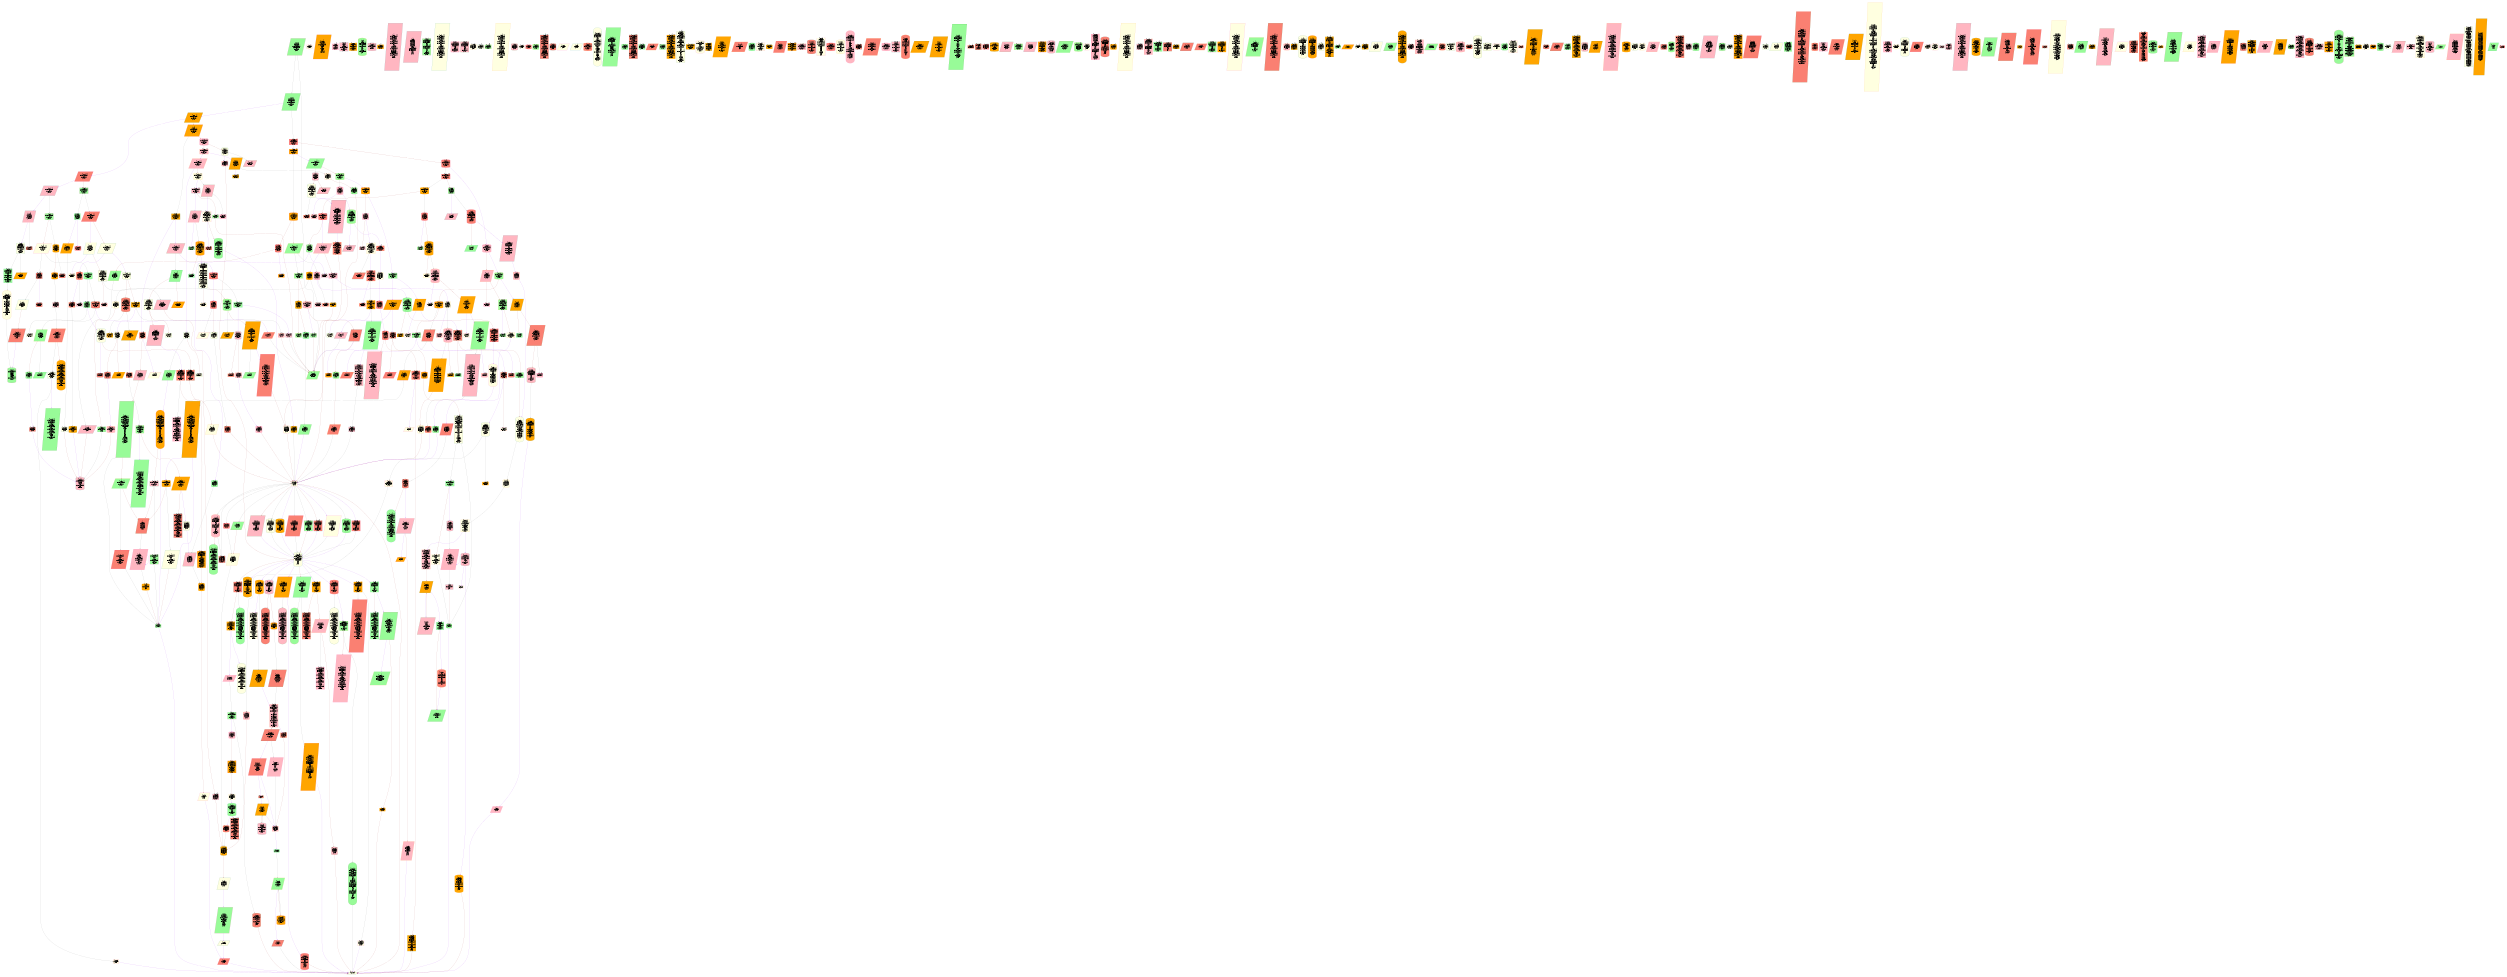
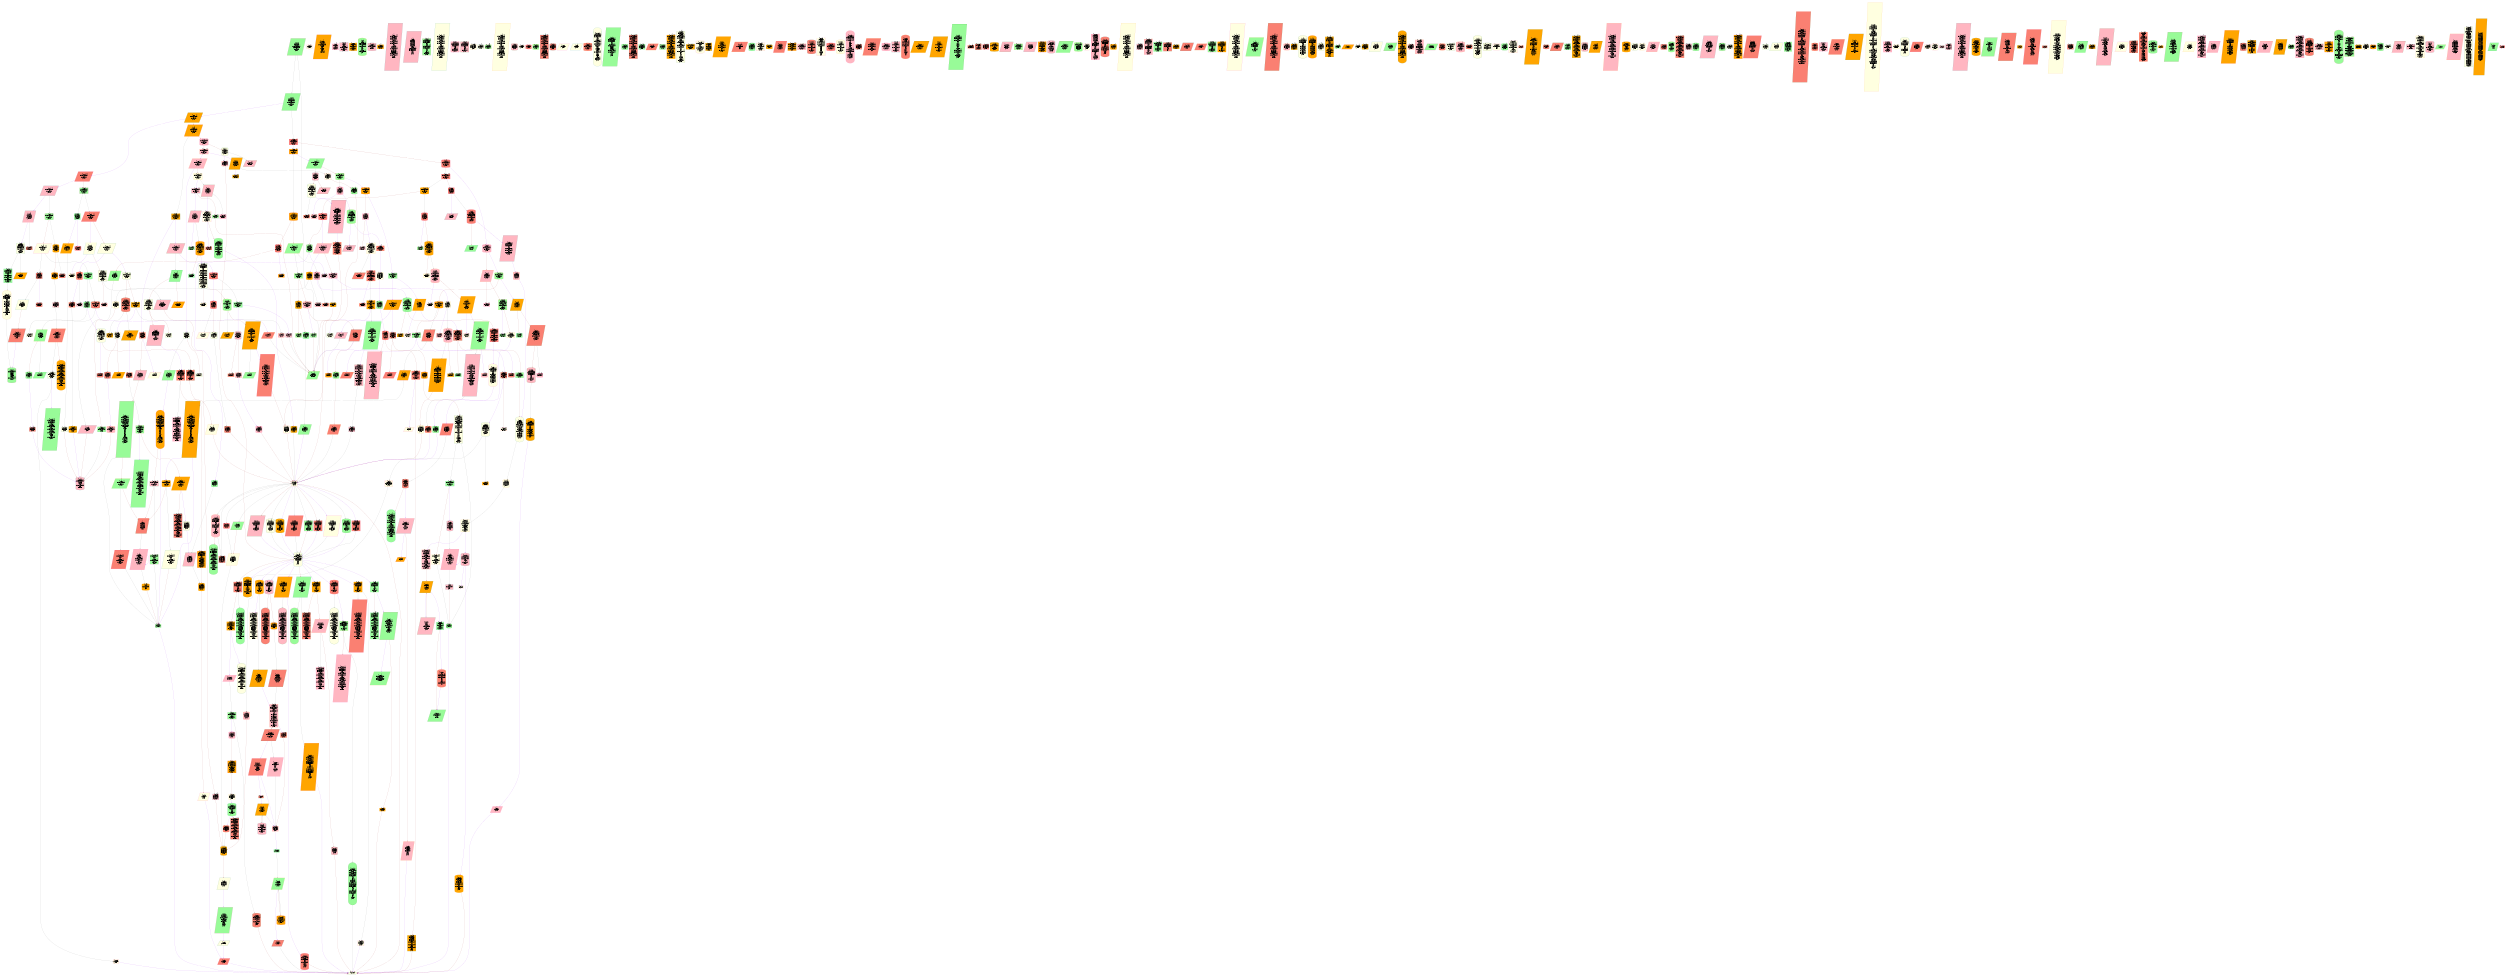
(451, 191) -> (451, 191)
(379, 305) -> (379, 305)
(87, 429) -> (87, 429)
